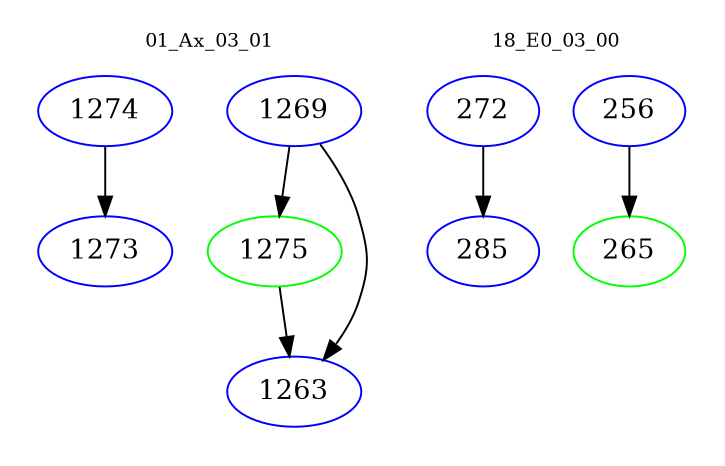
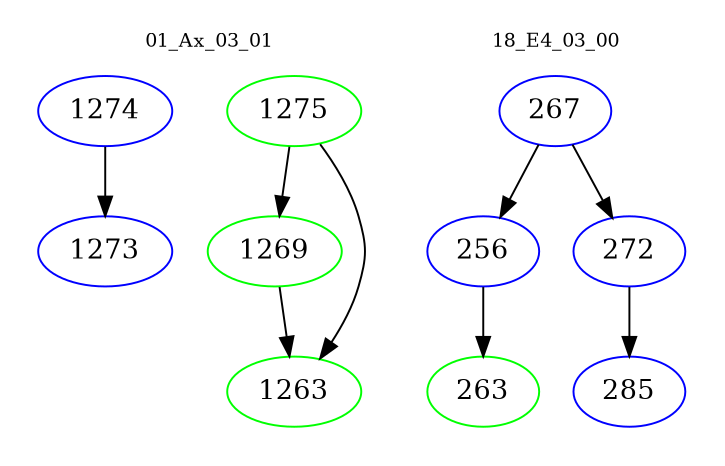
(556, 42) -> (556, 42)
(294, 111) -> (275, 251)
none -> (555, 111)
(286, 172) -> (286, 172)
(629, 251) -> (483, 392)
(294, 392) -> (294, 392)
